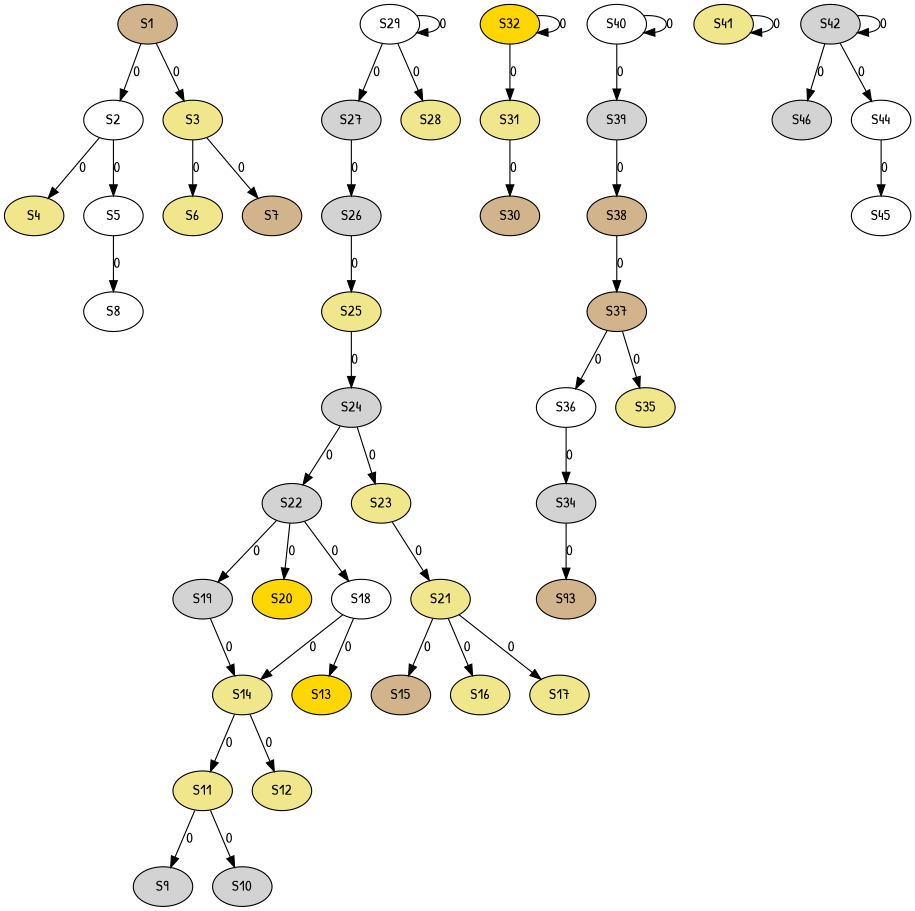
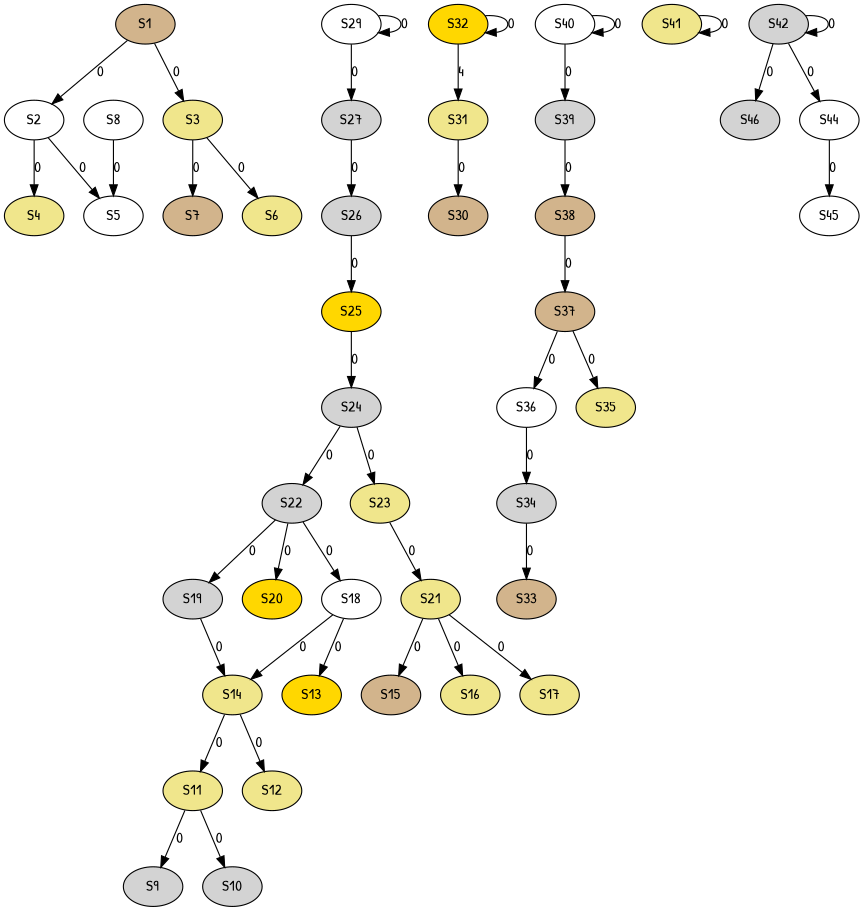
(514, 72) -> (461, 72)
(431, 120) -> none
(113, 258) -> (113, 162)
(351, 312) -> (351, 312)
(566, 599) -> (526, 599)
